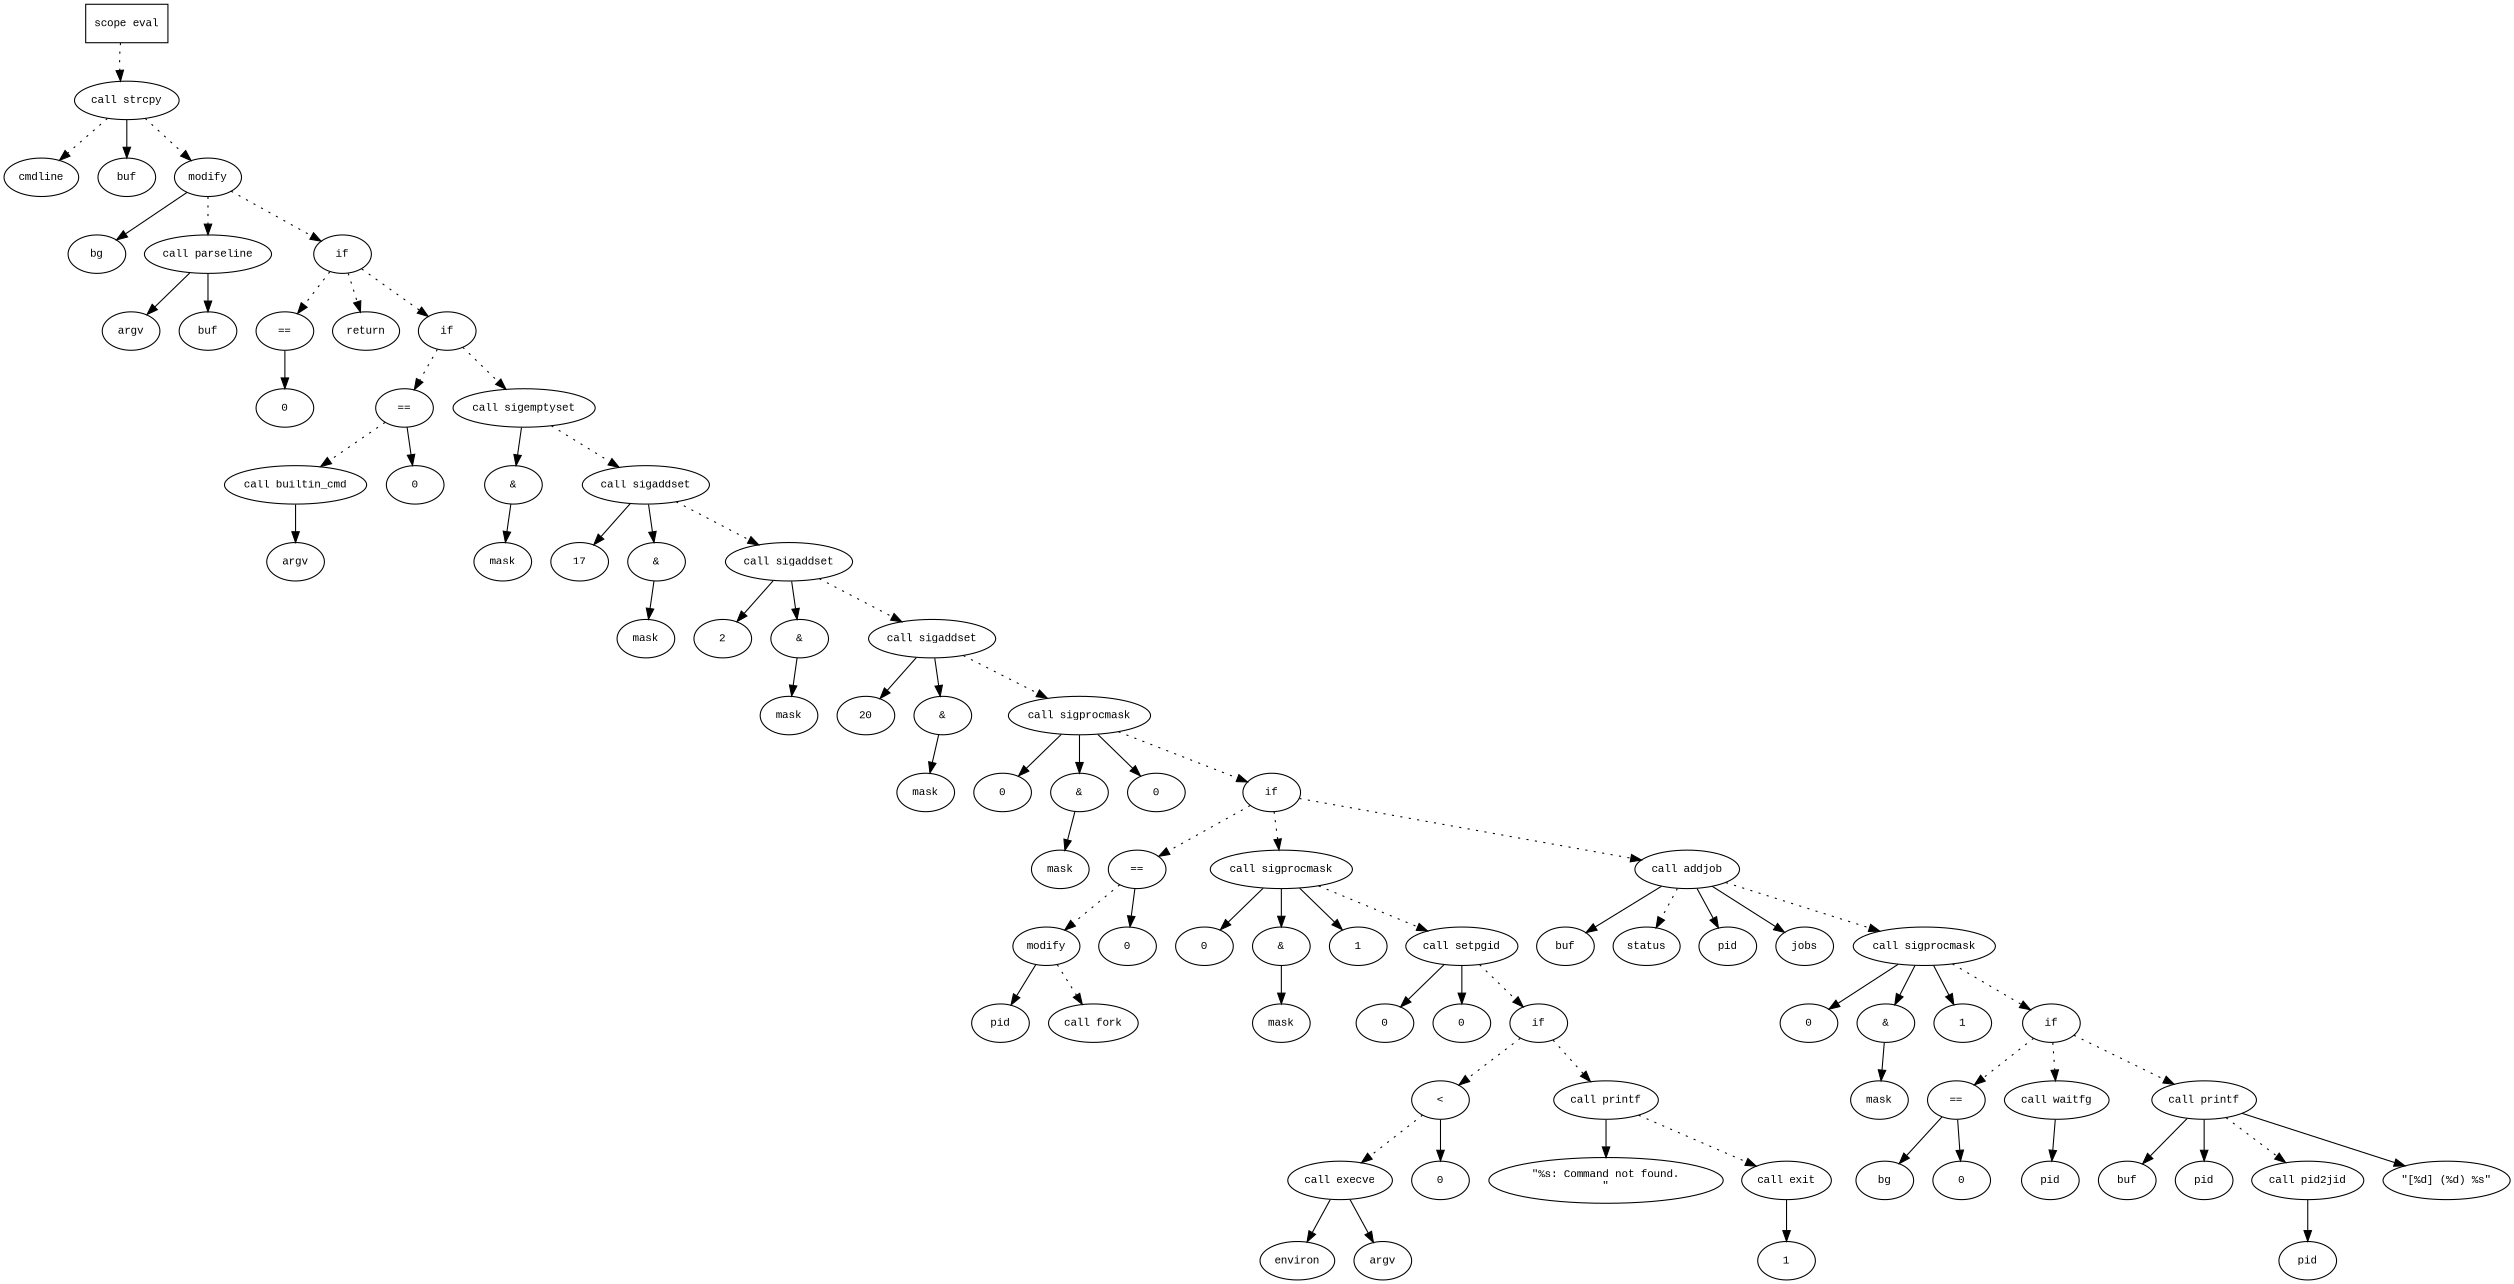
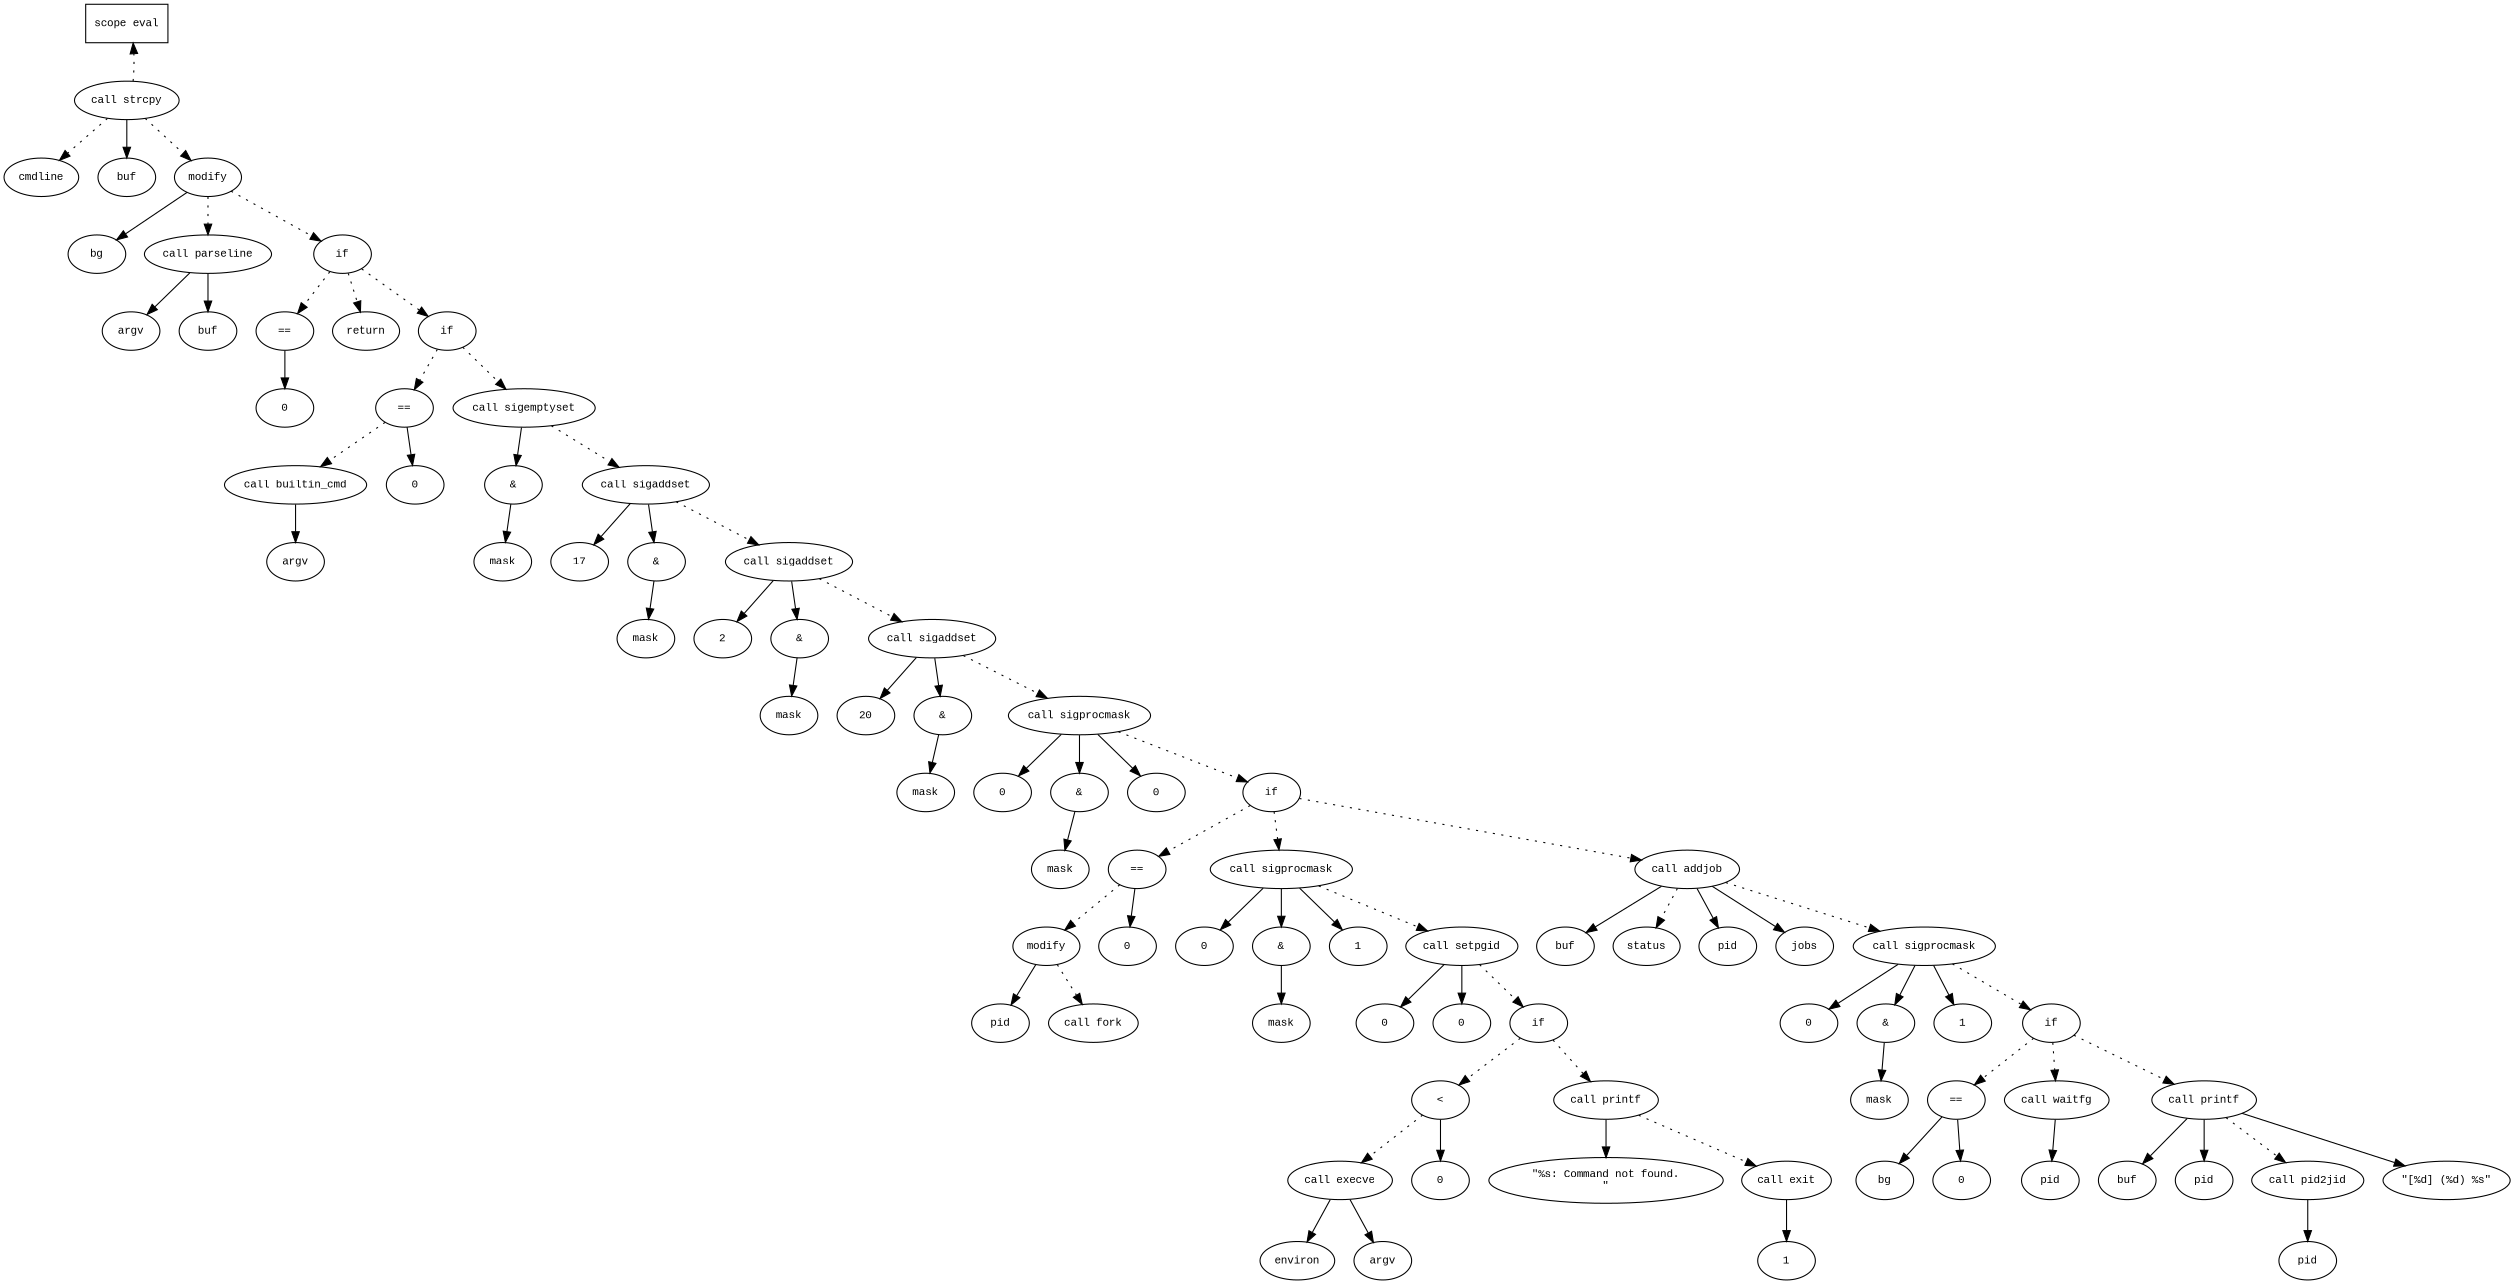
(120, 57) -> (134, 67)
